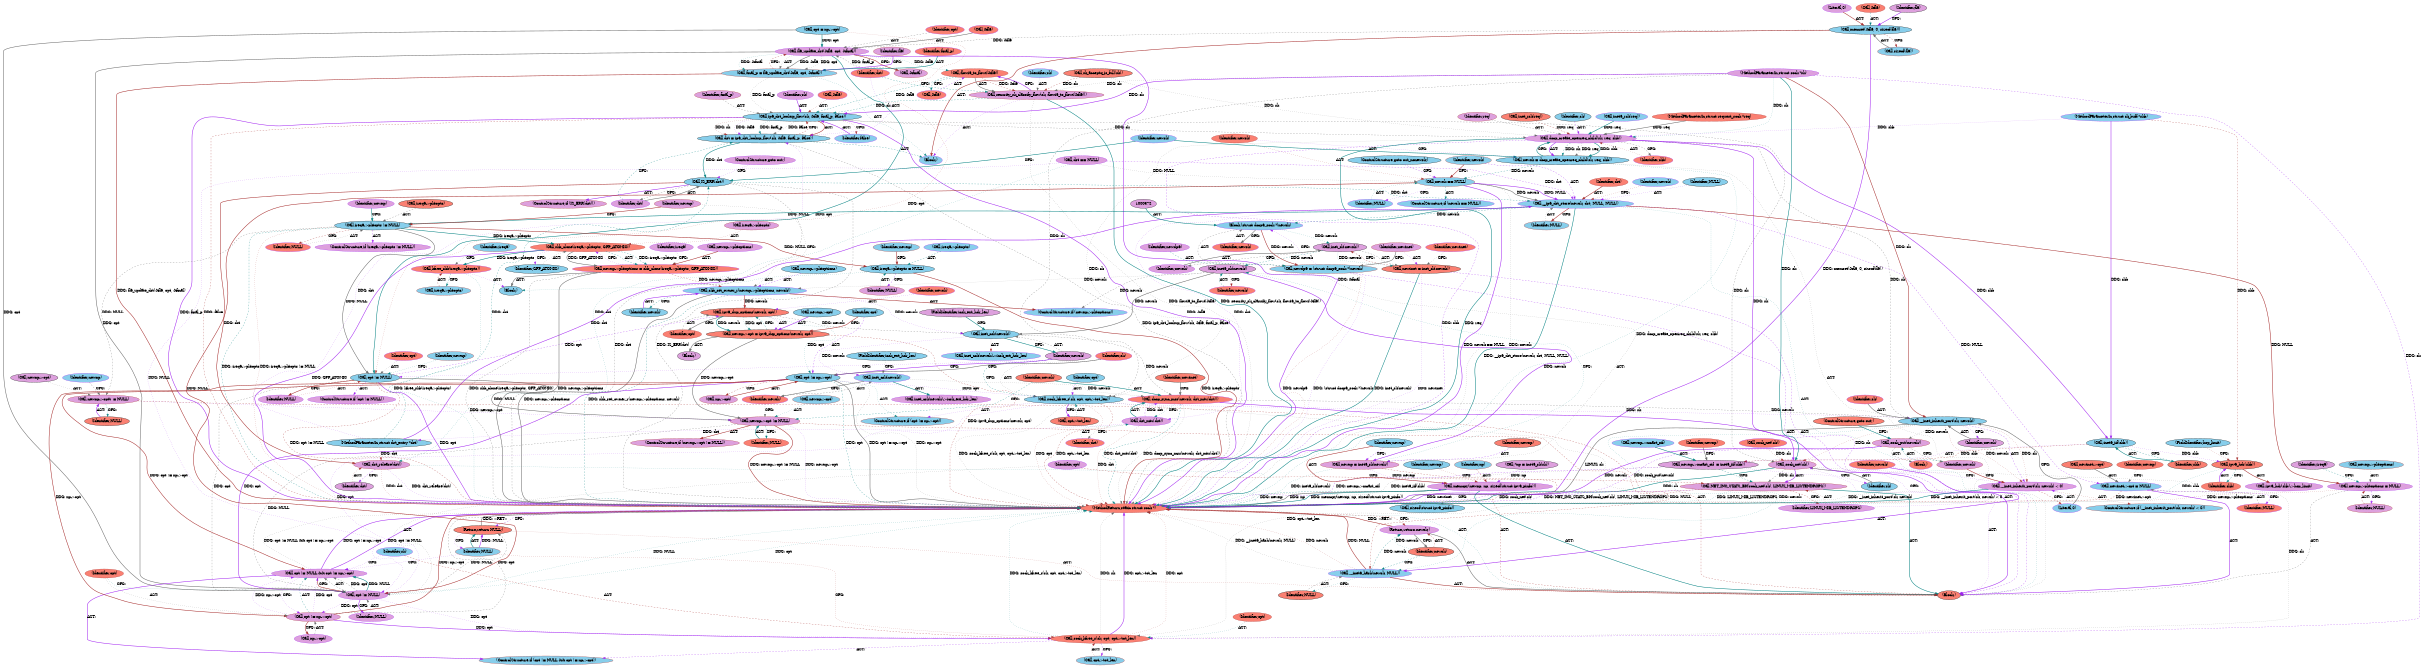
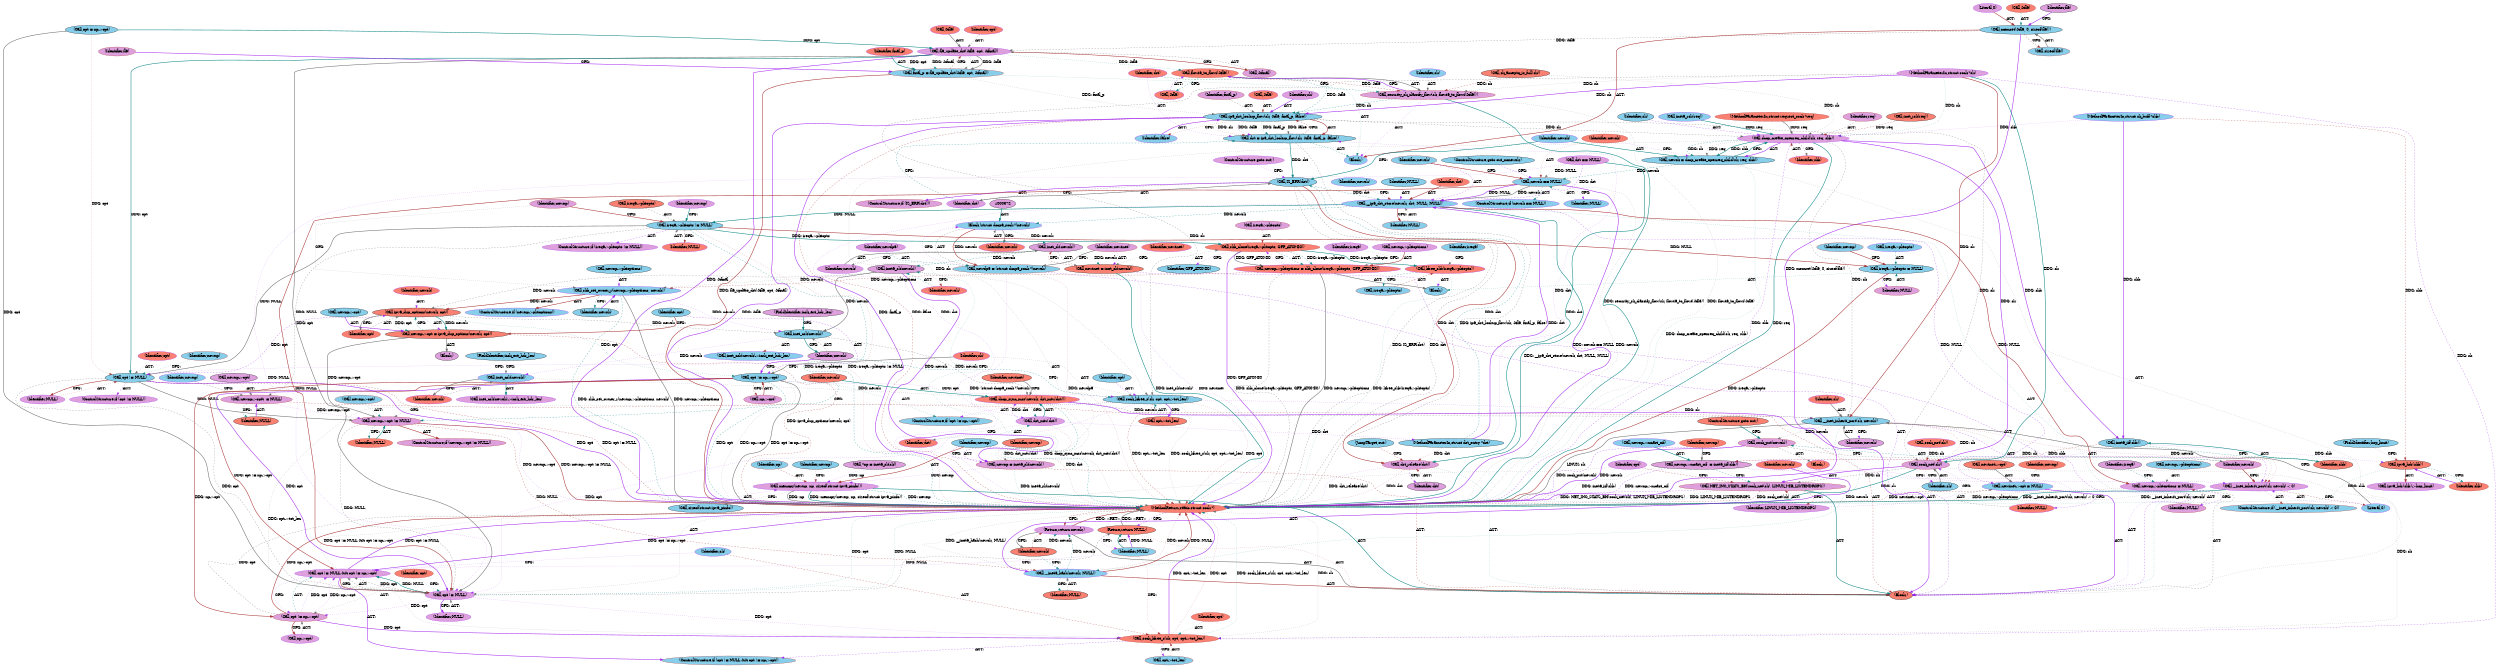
(863, 62) -> (1236, 62)
(702, 277) -> (1569, 320)
(1142, 278) -> (654, 275)
none -> (1371, 443)
(1439, 497) -> (748, 497)
